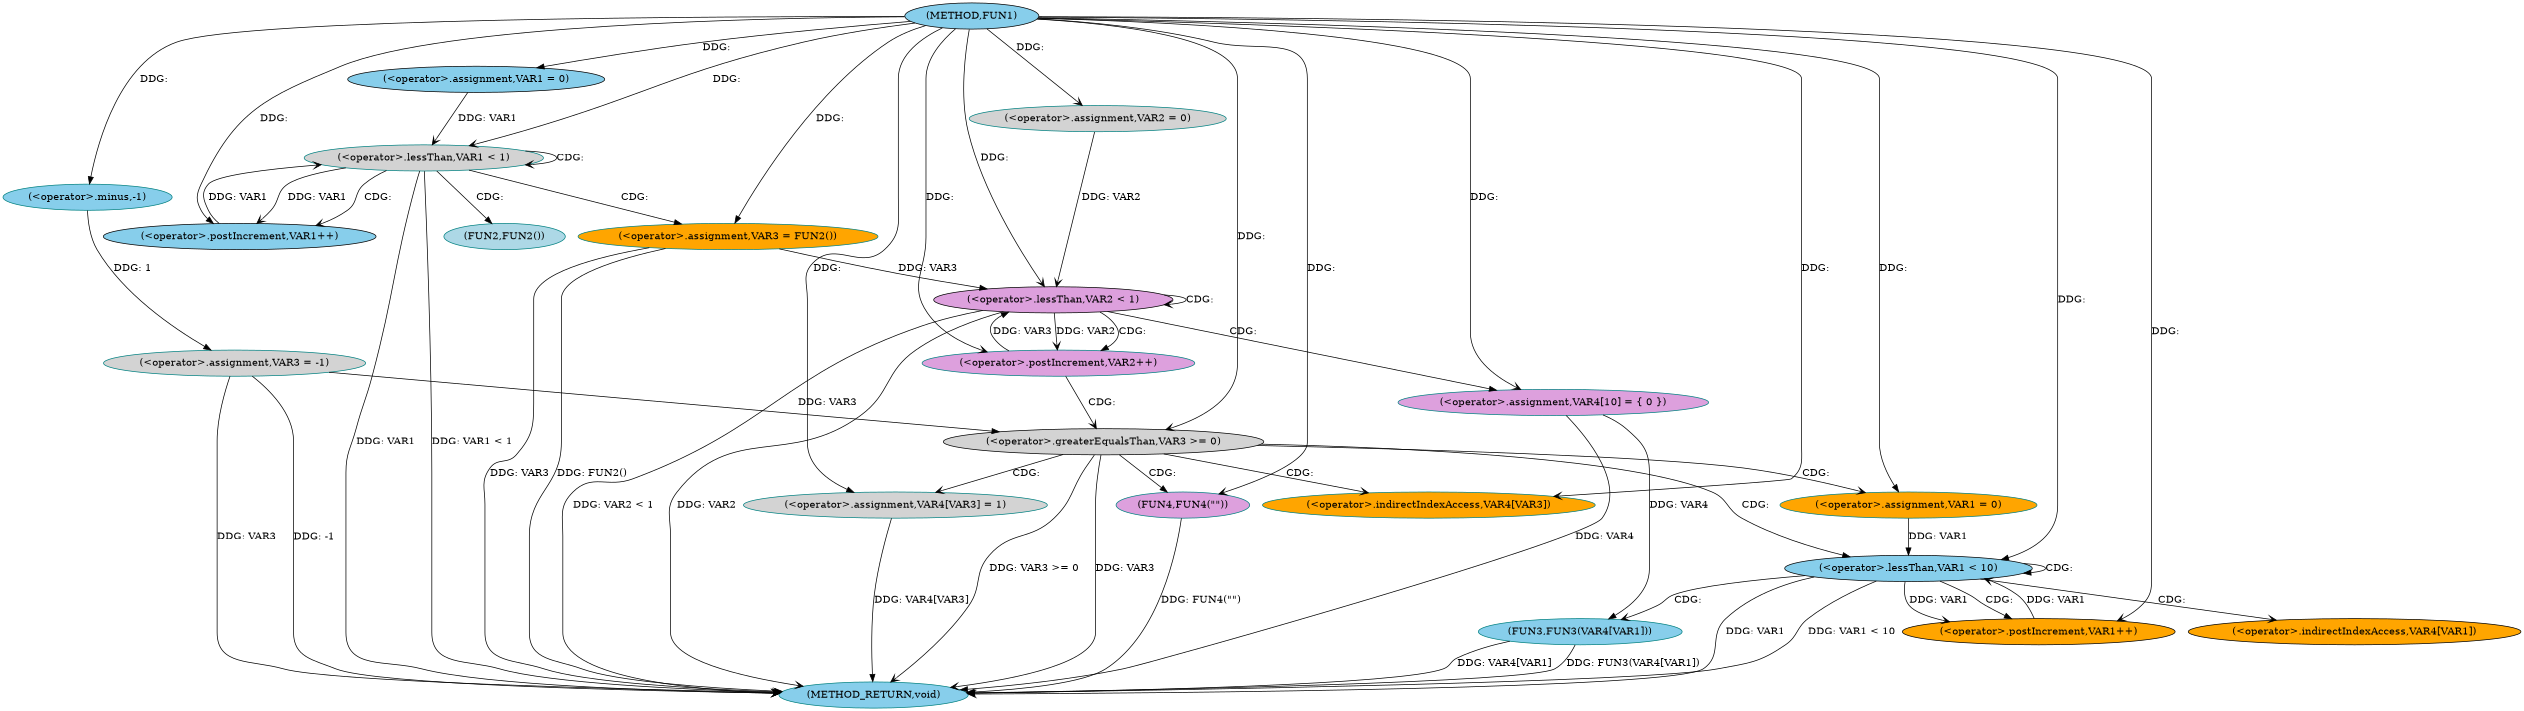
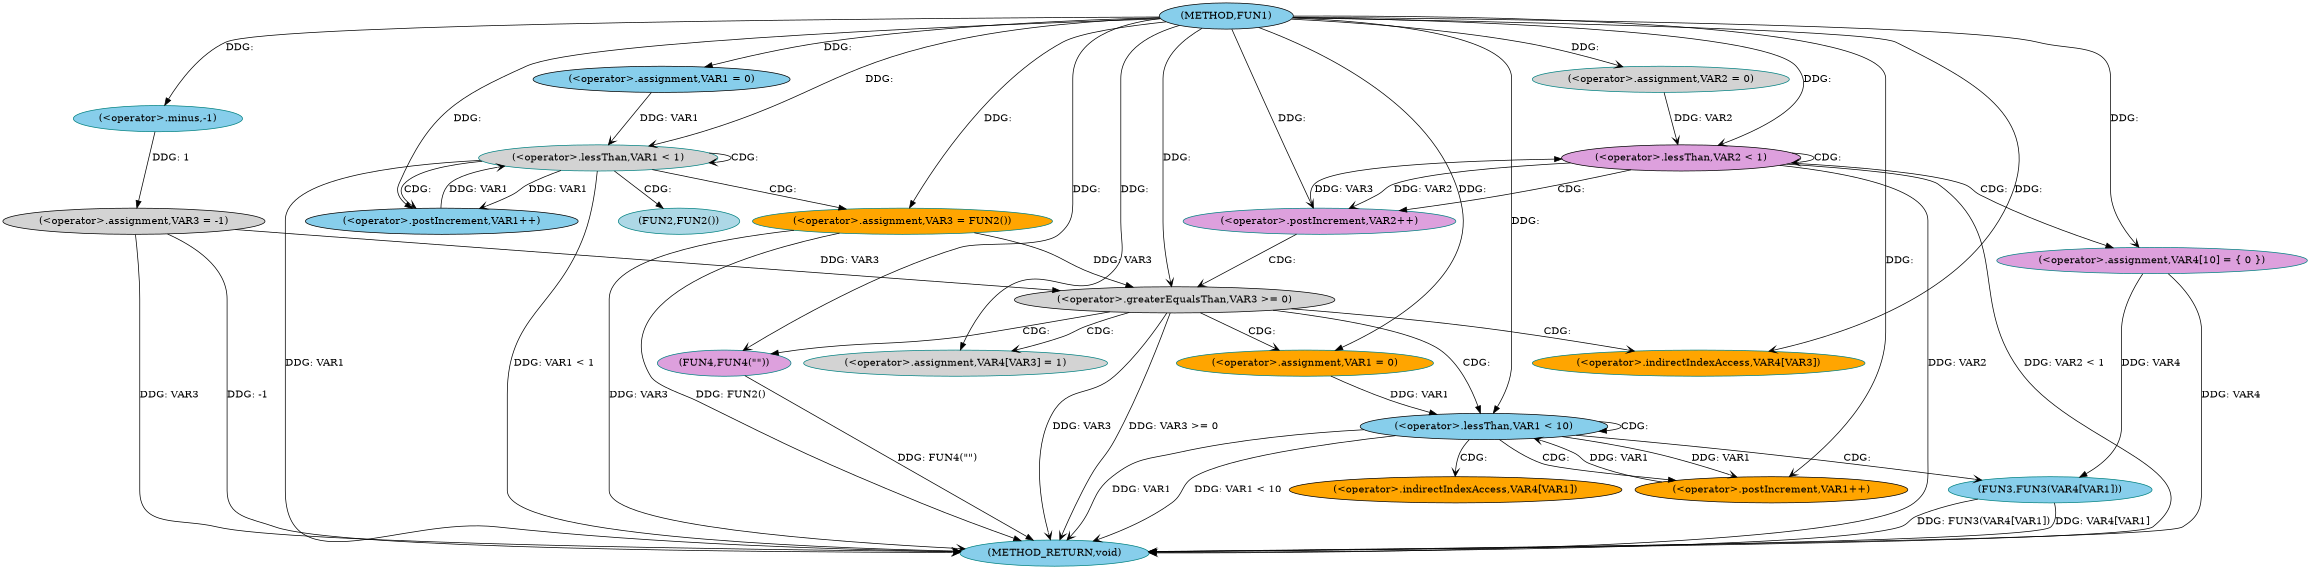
(879, 270) -> (1052, 254)
(235, 363) -> (134, 221)
(874, 595) -> none
